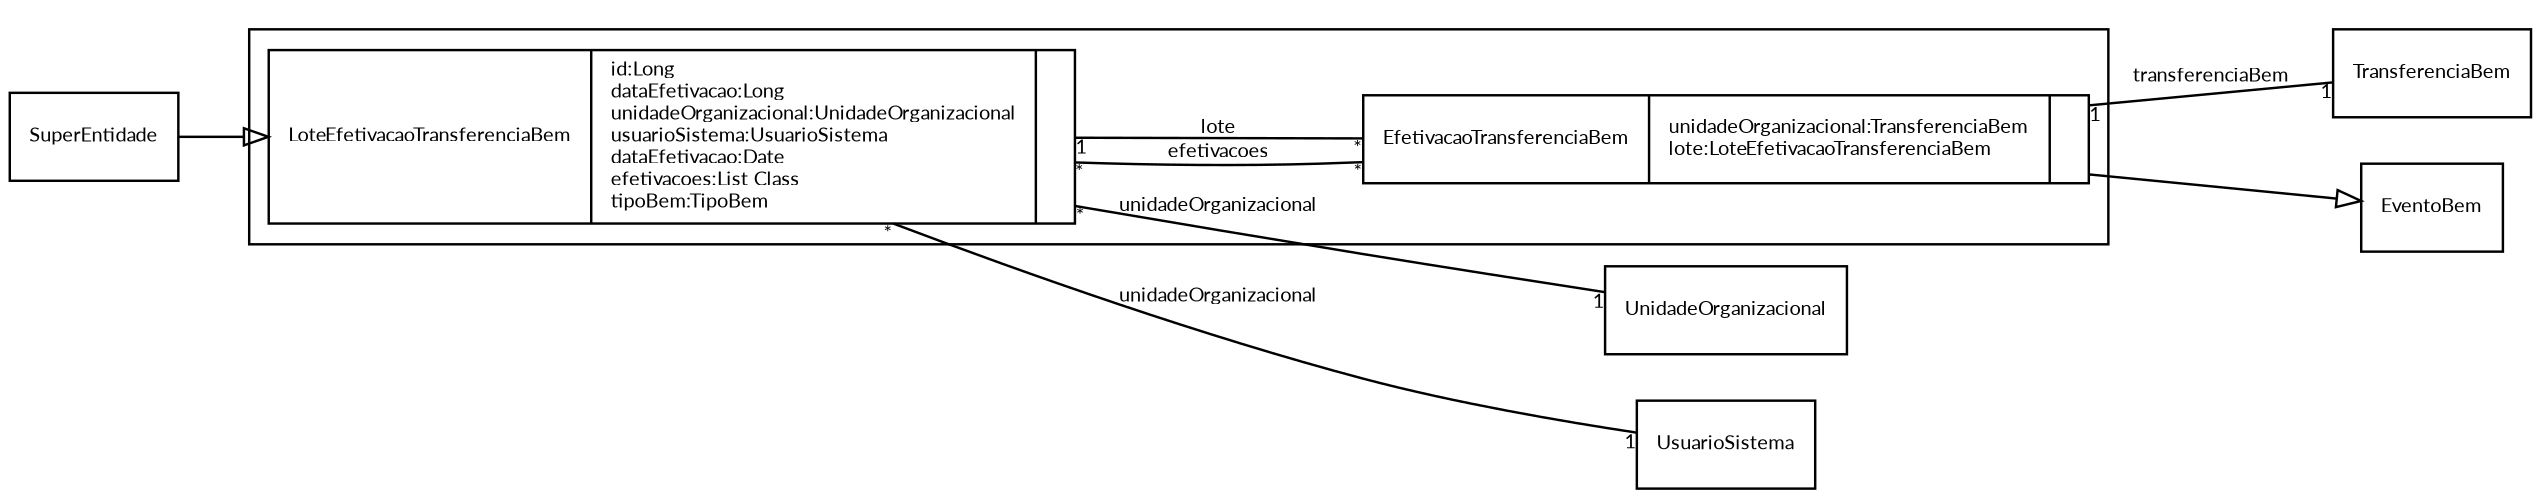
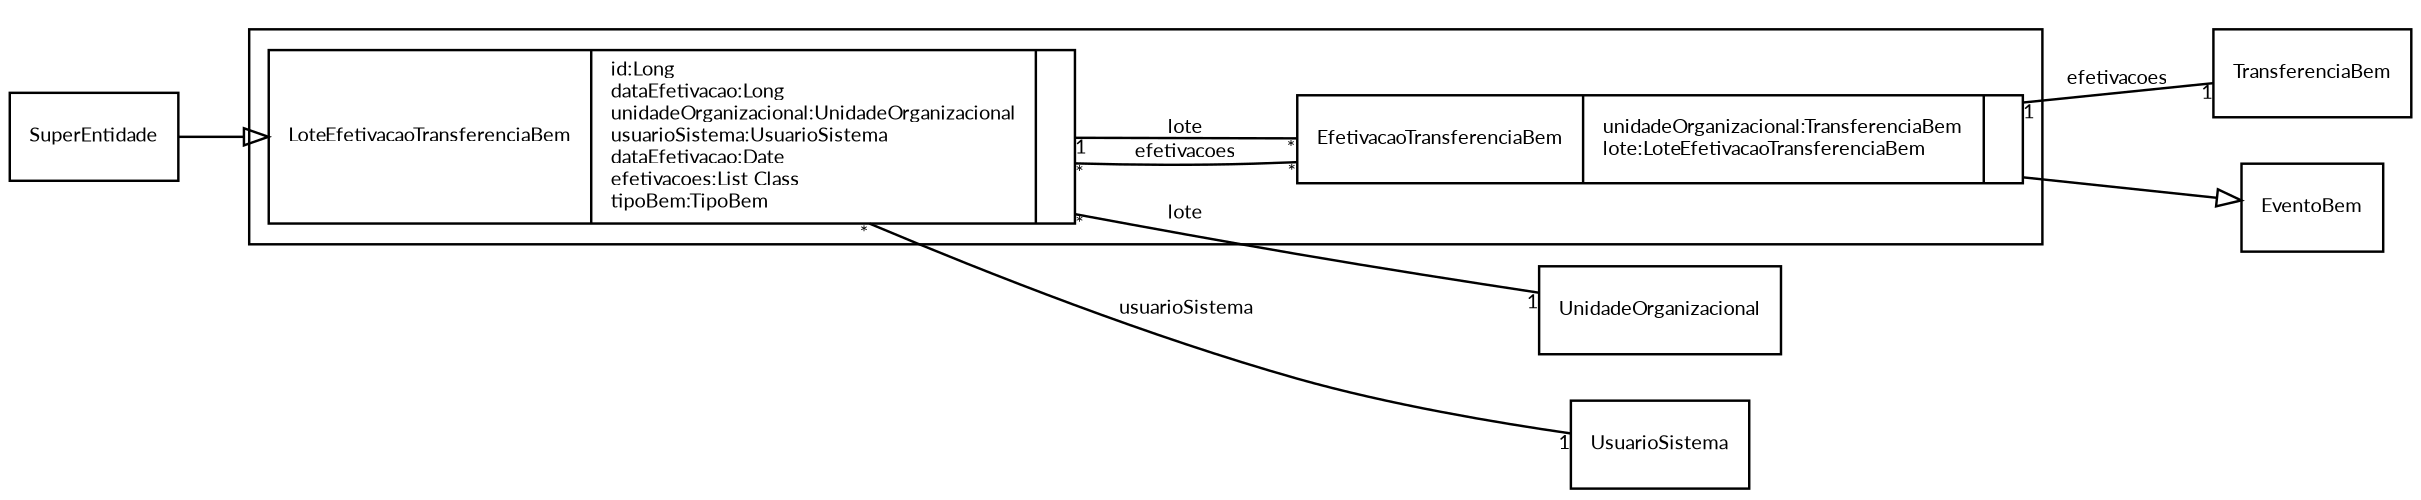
(2211, 77) -> (2118, 79)
(1219, 206) -> (1186, 214)
(1219, 297) -> (1186, 309)
